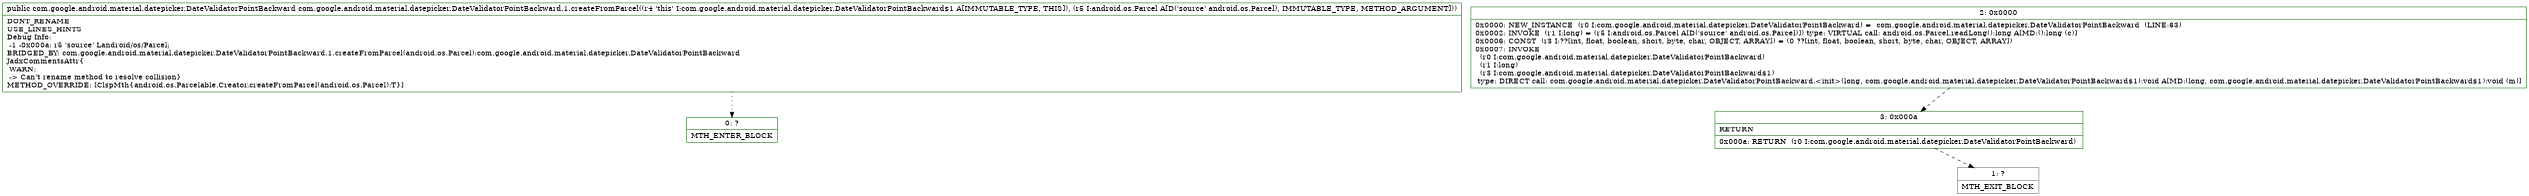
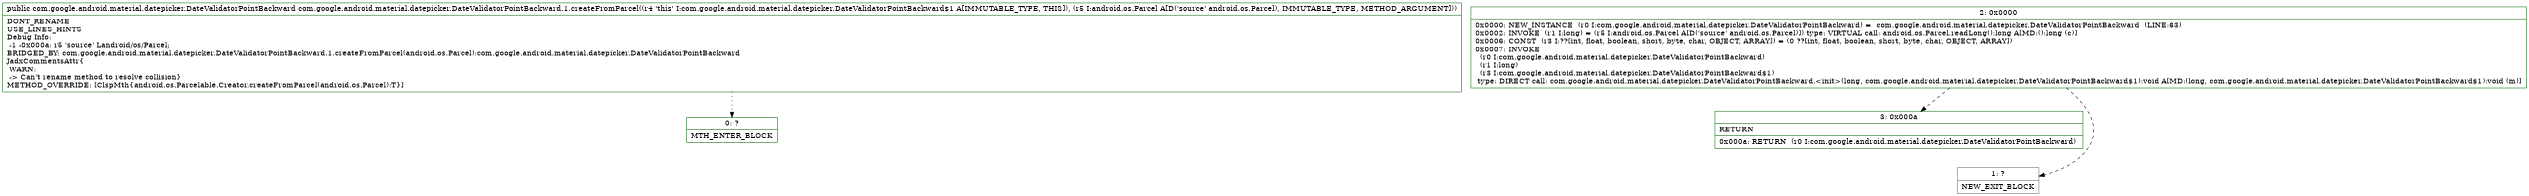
(1952, 157) -> (2092, 140)
(1998, 187) -> (1998, 187)
